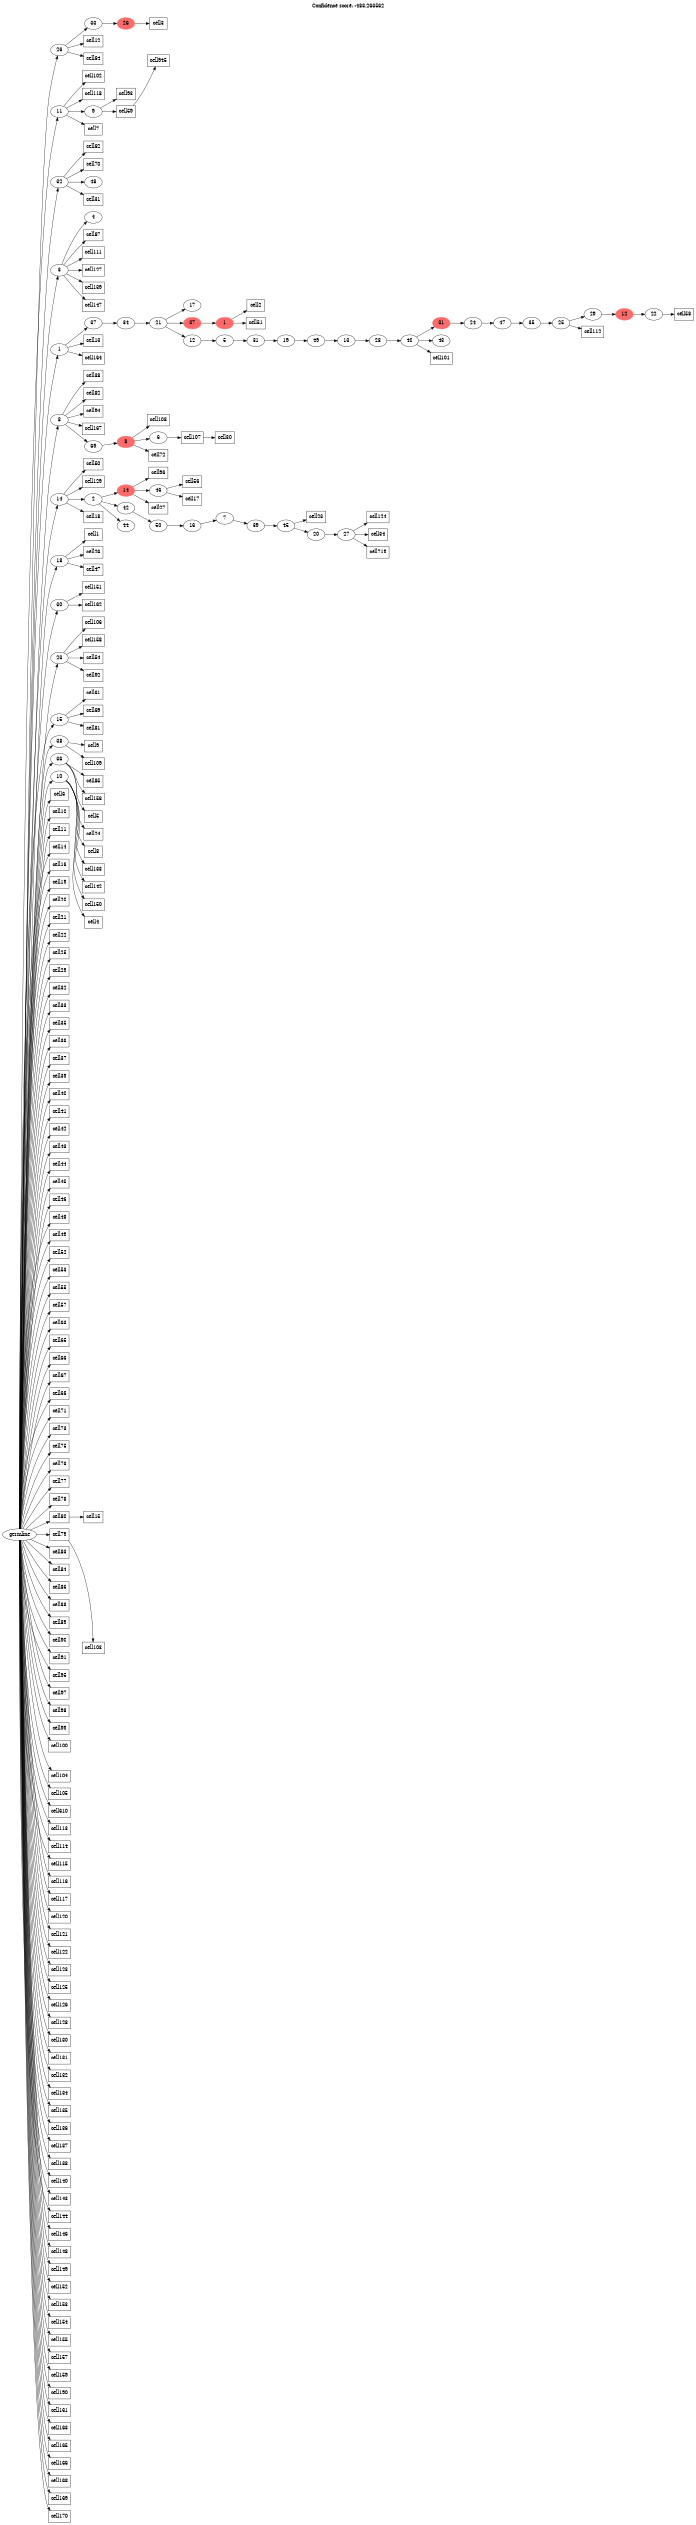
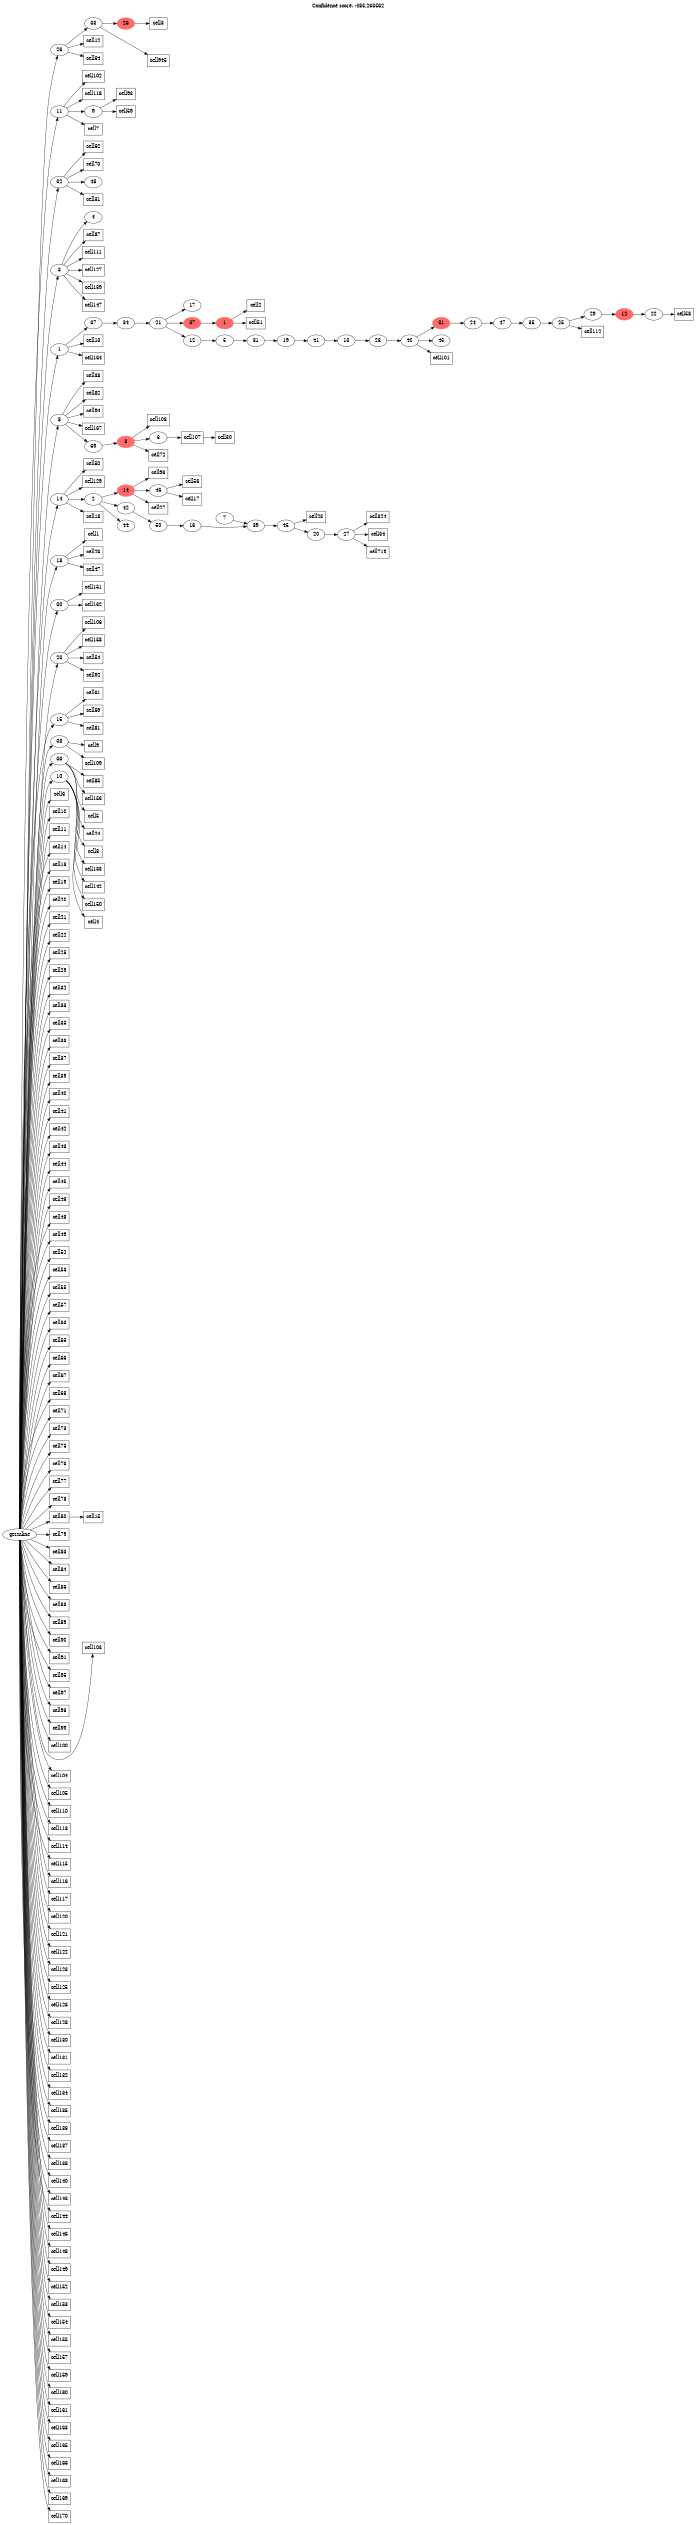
(145, 88) -> (123, 40)
(316, 341) -> (316, 341)
(378, 517) -> (378, 517)
(207, 522) -> (222, 527)
(87, 1588) -> (43, 1745)
(59, 1811) -> (59, 1811)
(59, 2393) -> (59, 2393)
